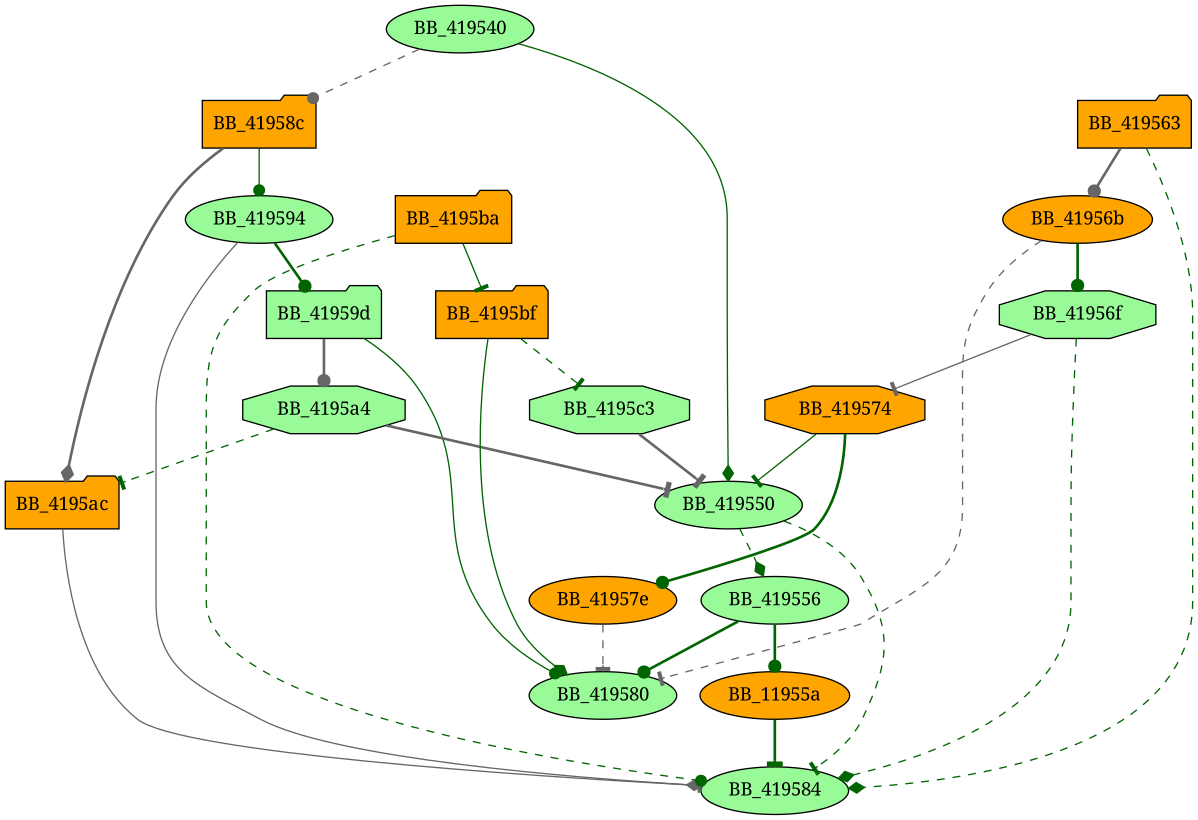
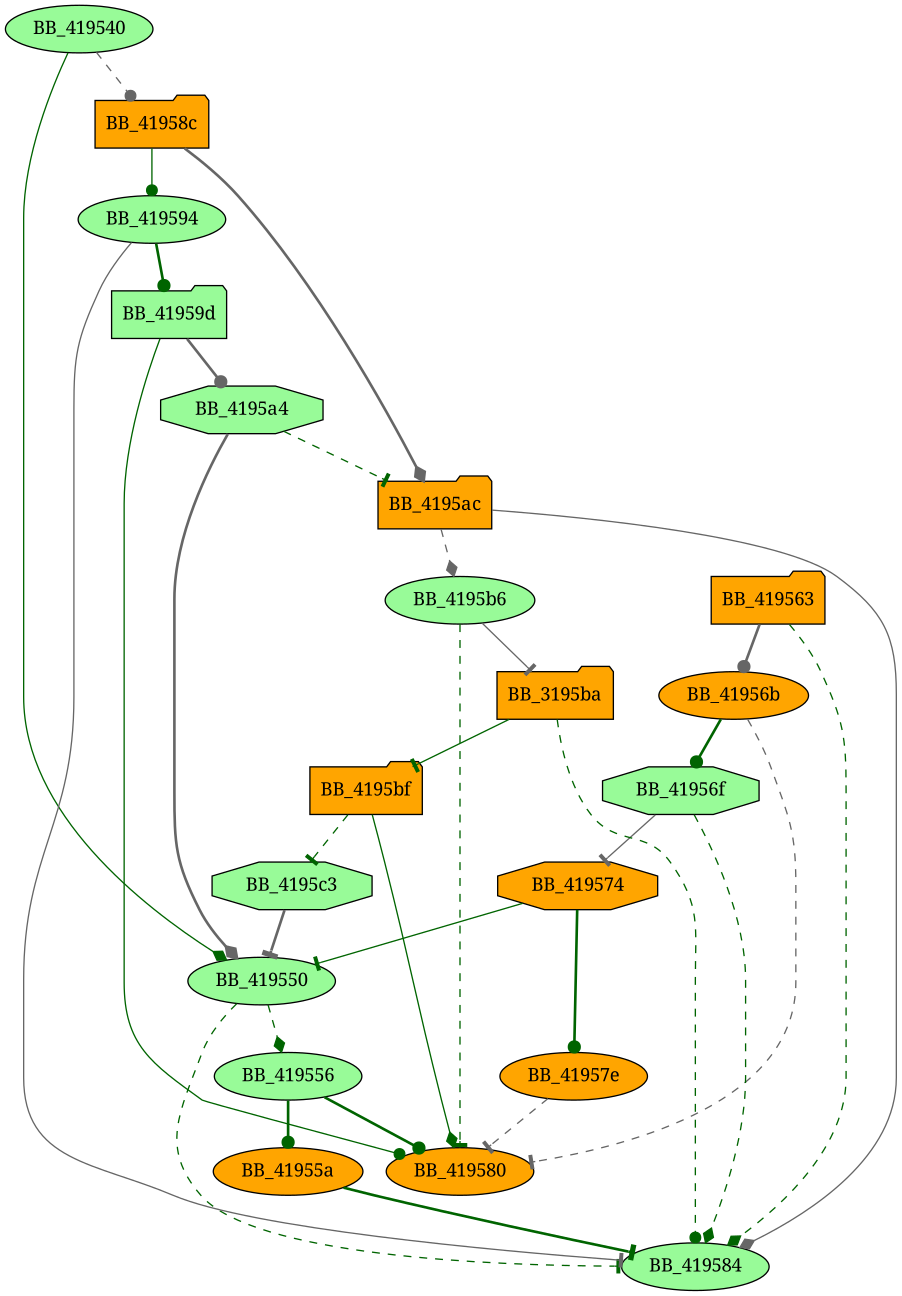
(454, 219) -> (555, 695)
(525, 457) -> (174, 692)
none -> (460, 600)
(603, 695) -> (460, 1171)
(775, 695) -> (288, 1171)
